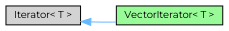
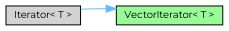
(104, 22) -> (93, 9)
